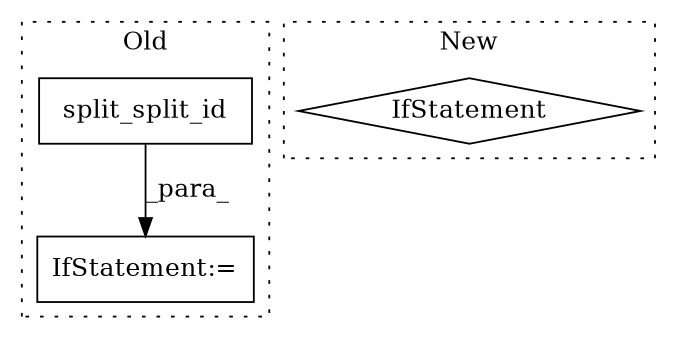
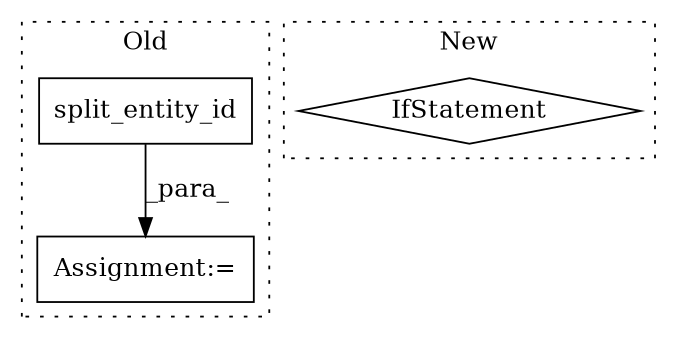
(146, 111) -> (146, 111)
(146, 269) -> (146, 269)
